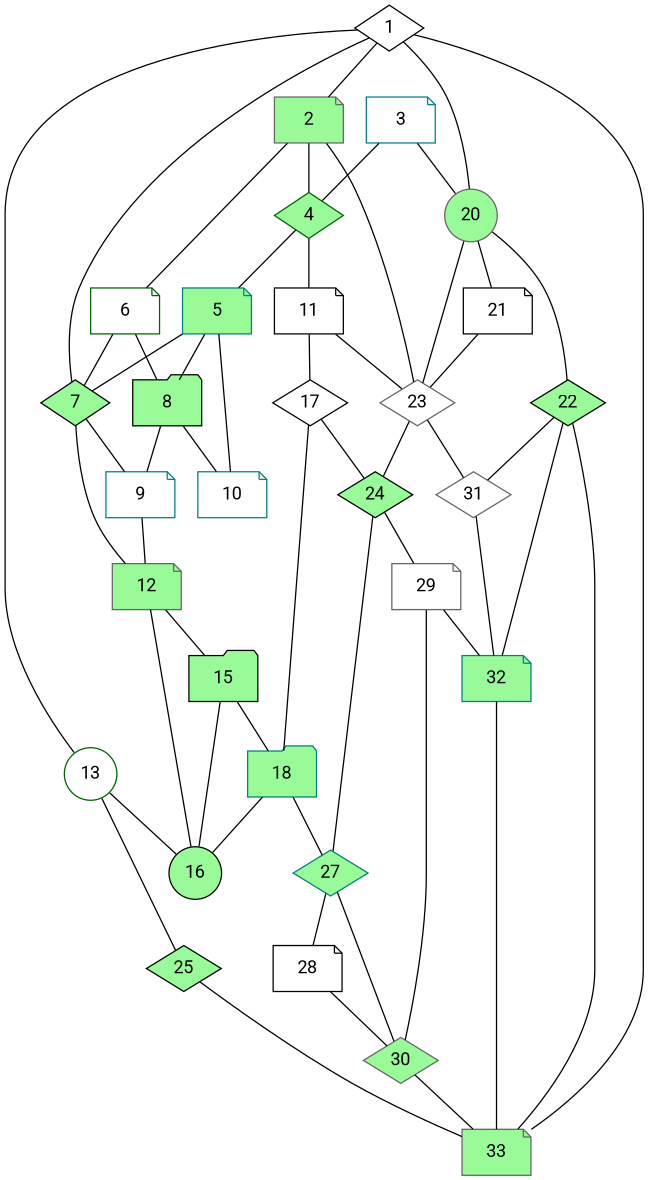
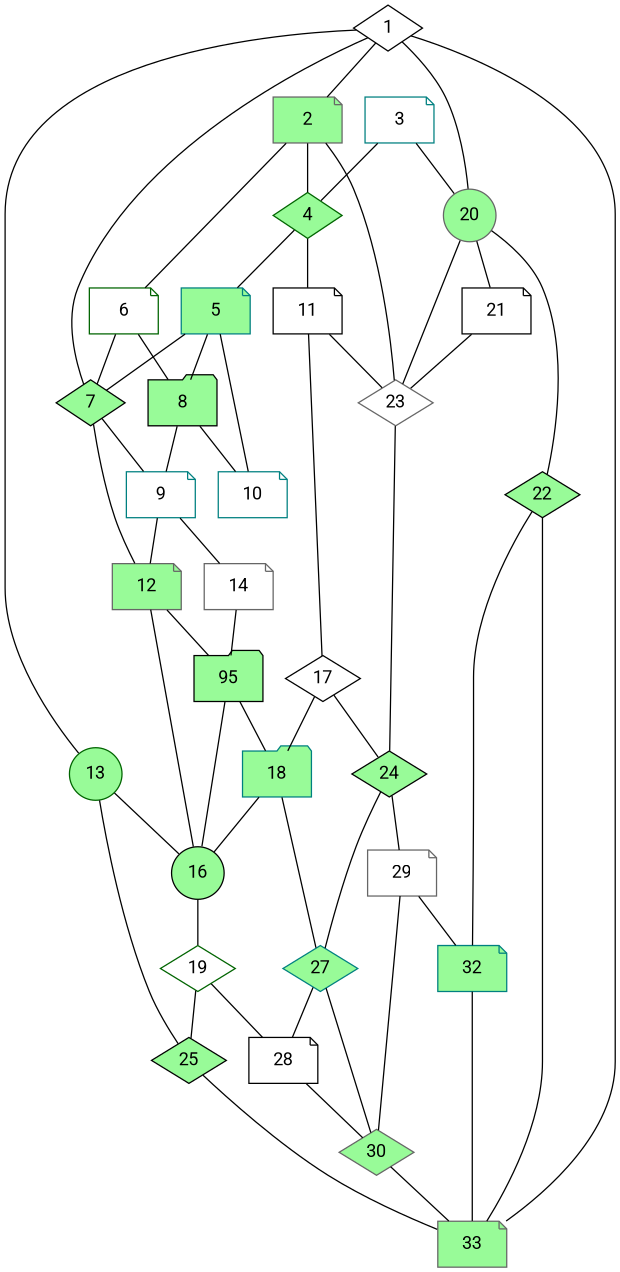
(474, 495) -> none
none -> (239, 587)
(223, 679) -> (228, 679)
(91, 774) -> (96, 774)
none -> (198, 969)
